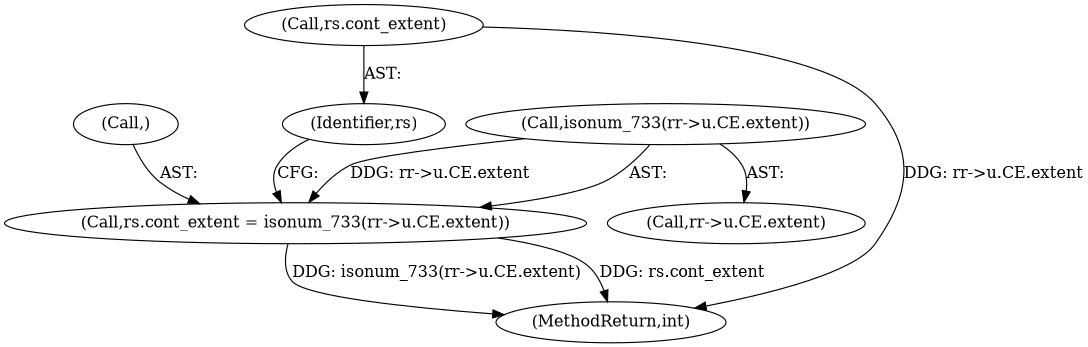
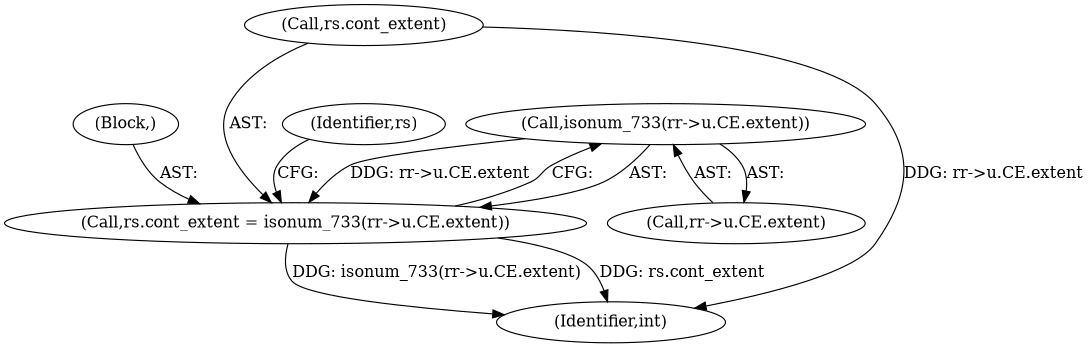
(364, 69) -> (229, 105)
(126, 124) -> (126, 124)
none -> (693, 181)
none -> (526, 184)
(611, 322) -> (611, 322)
